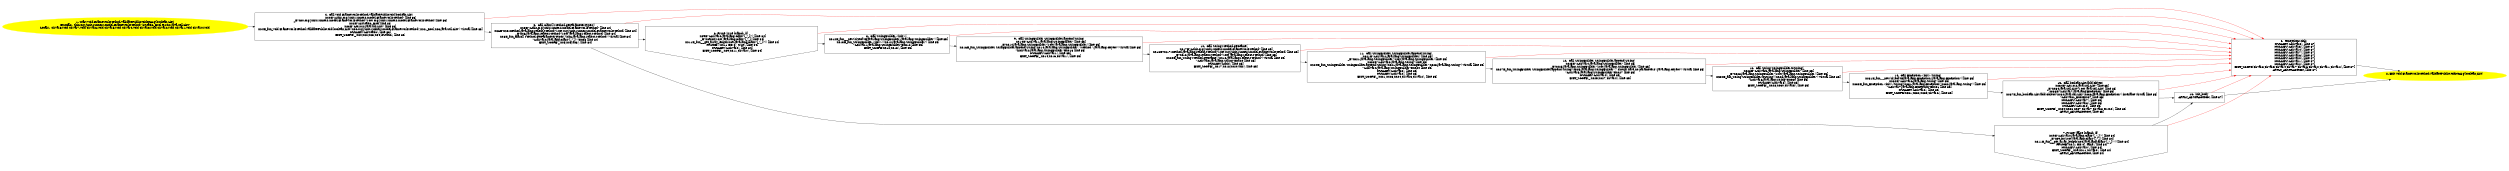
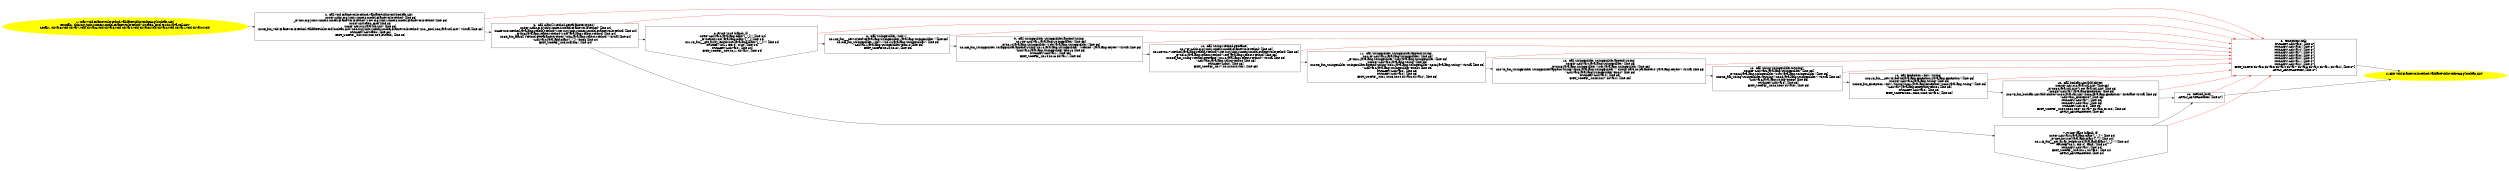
(2199, 98) -> (2199, 98)
